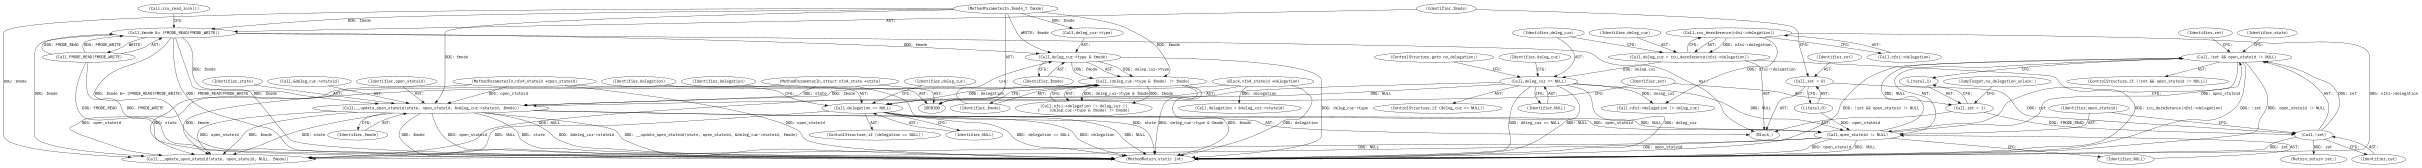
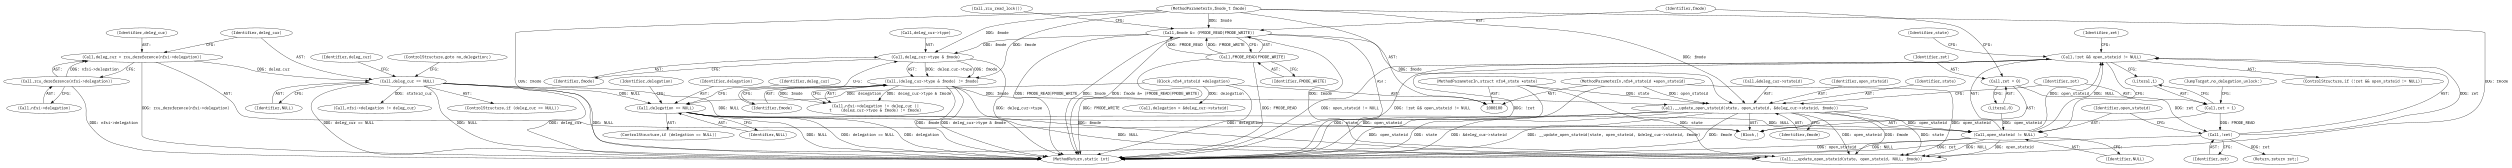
(1045, 21) -> (533, 31)
(1035, 33) -> (997, 33)
(137, 45) -> (1255, 45)
(1736, 70) -> none
none -> (1299, 82)
(1658, 94) -> (413, 94)
